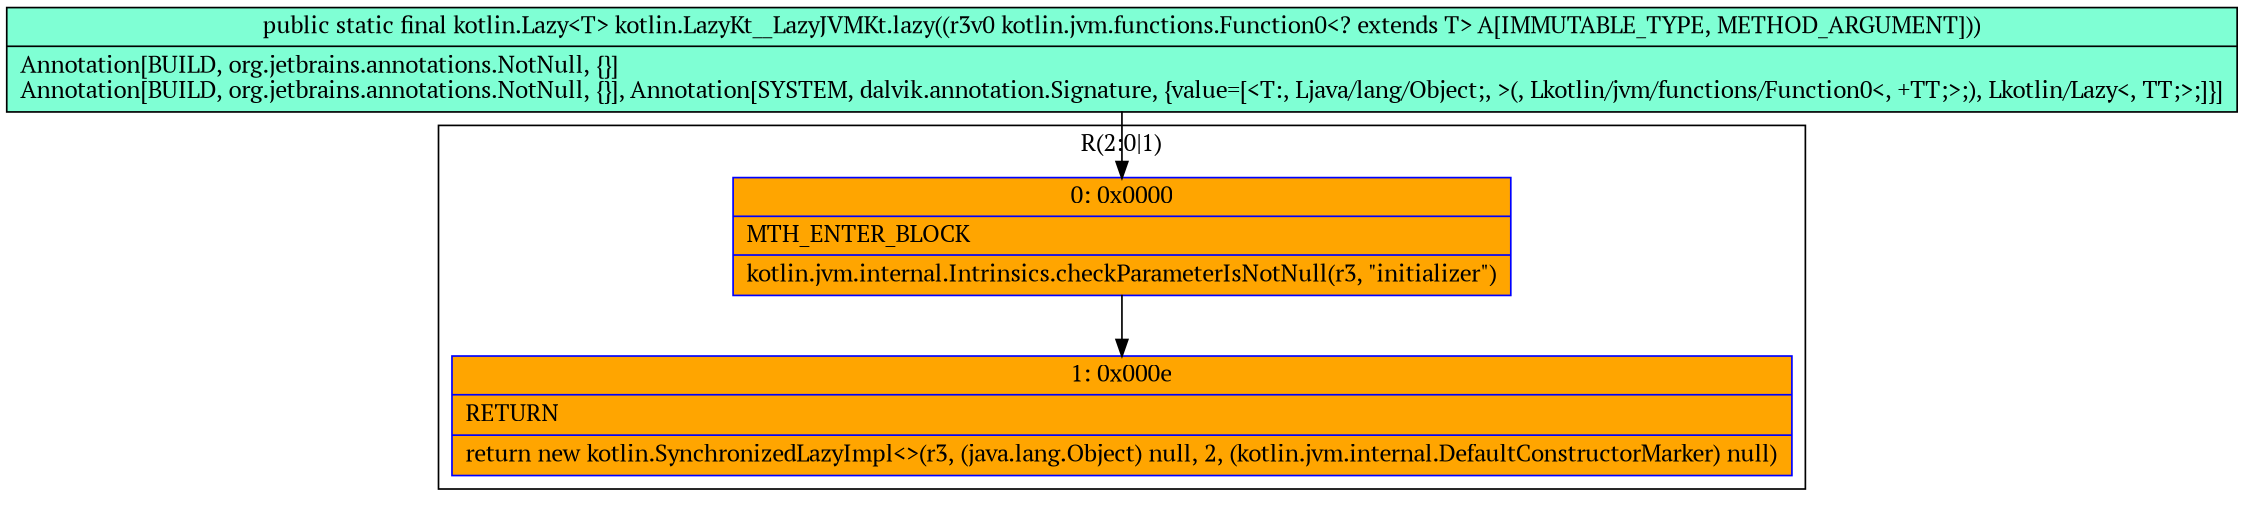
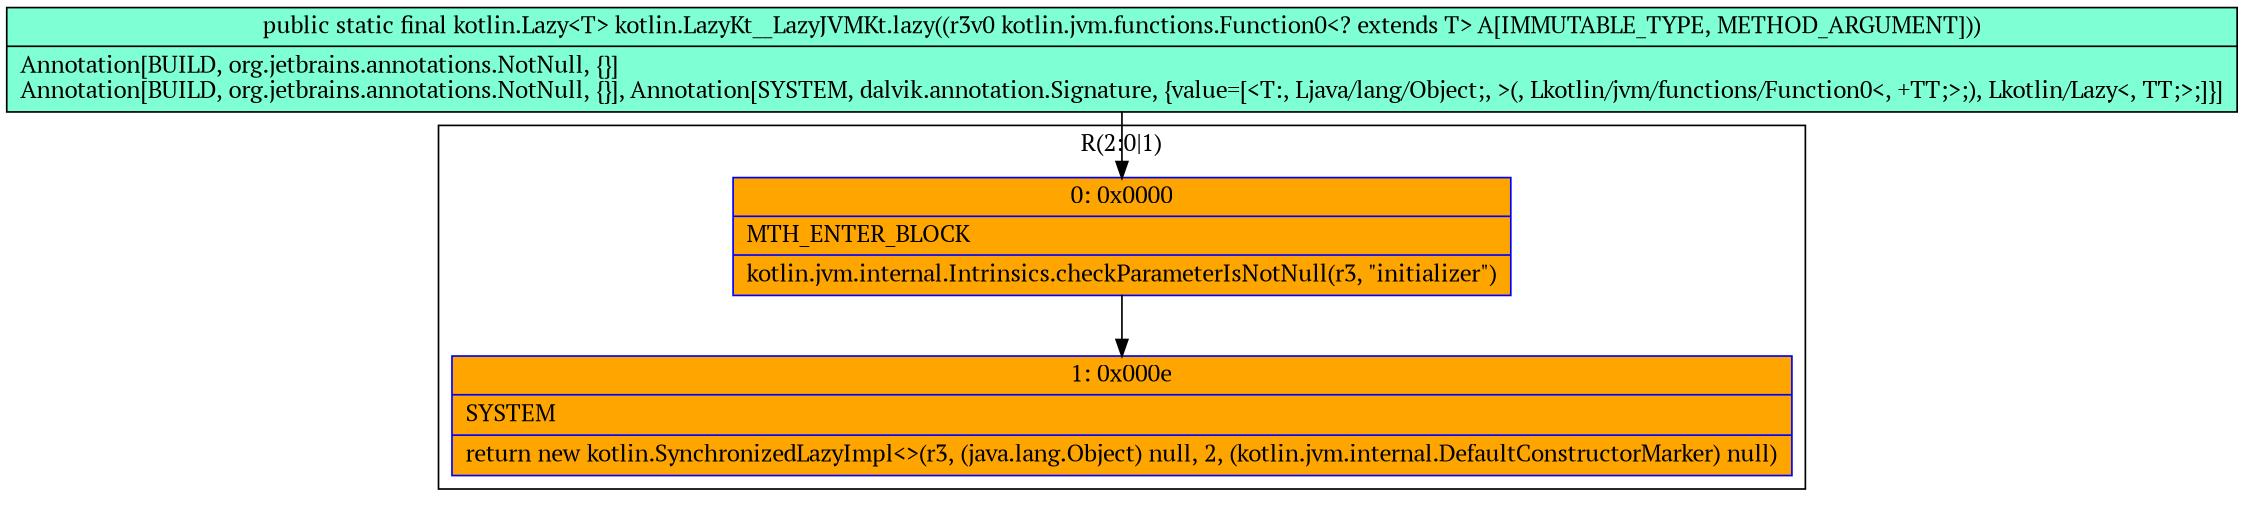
(513, 414) -> (511, 414)
